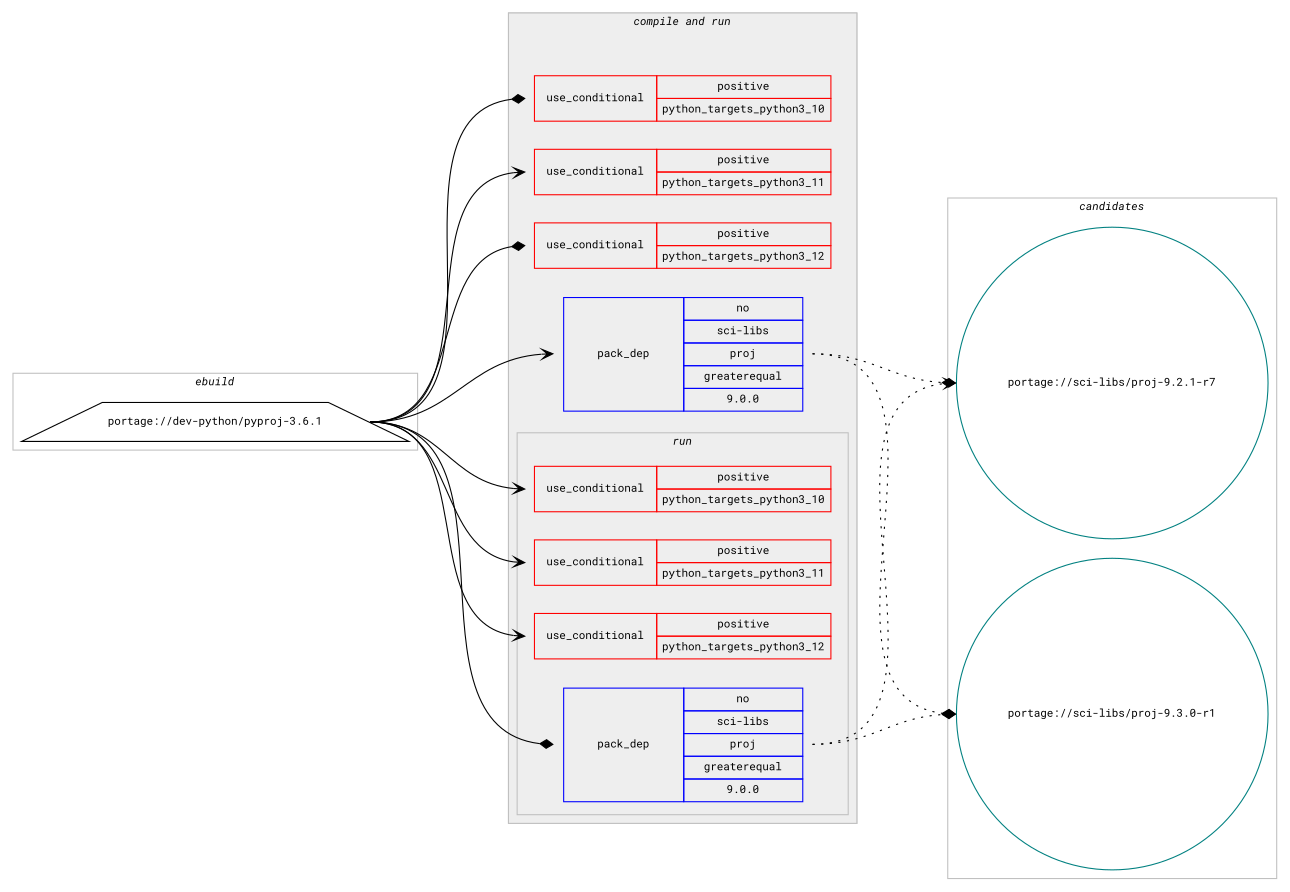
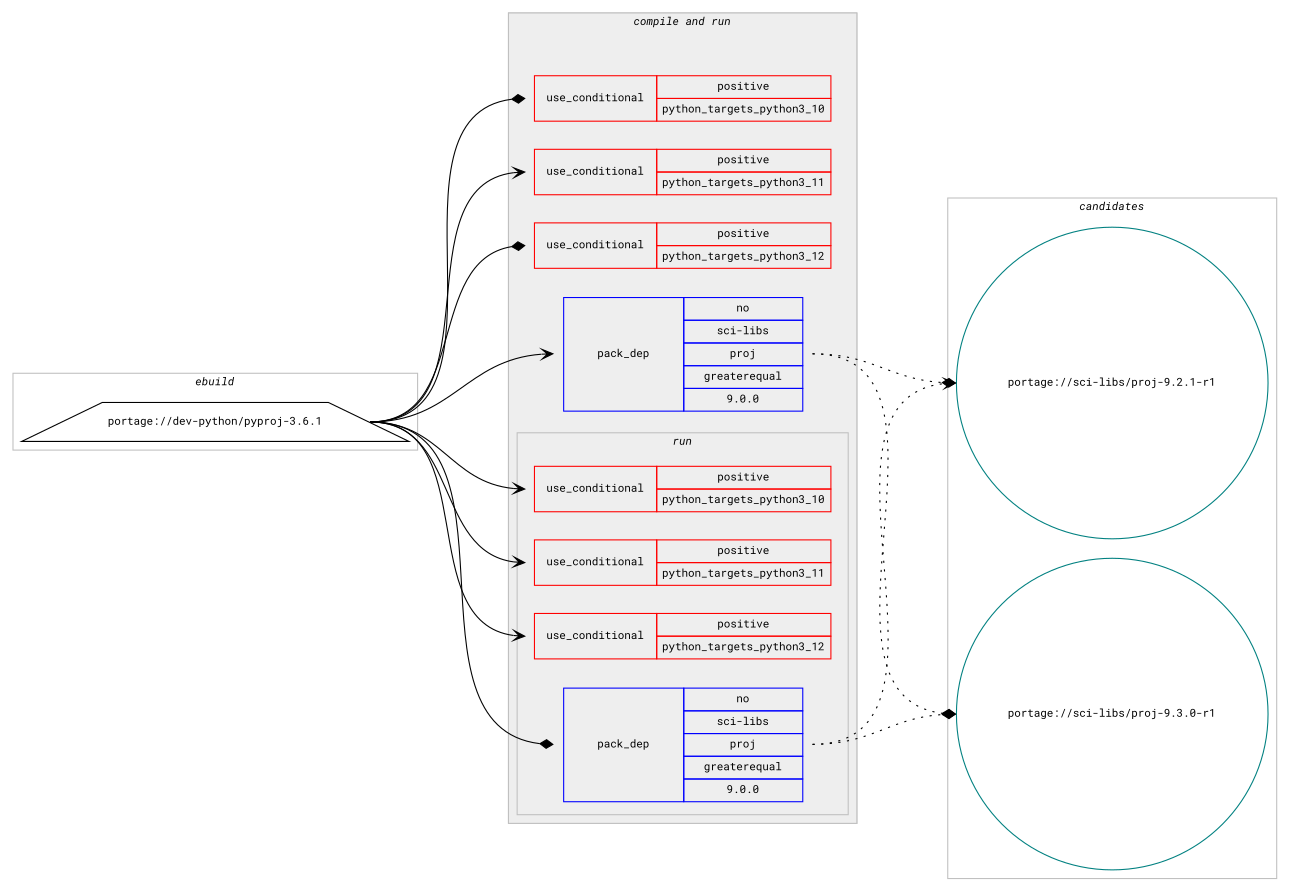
(1112, 383) -> (1112, 383)
